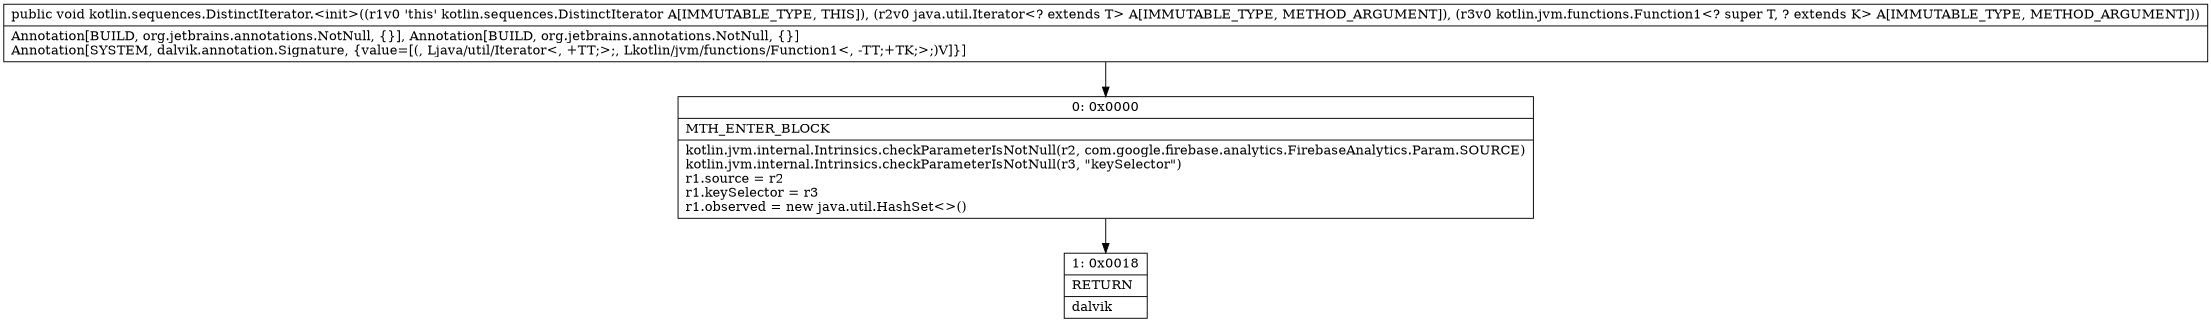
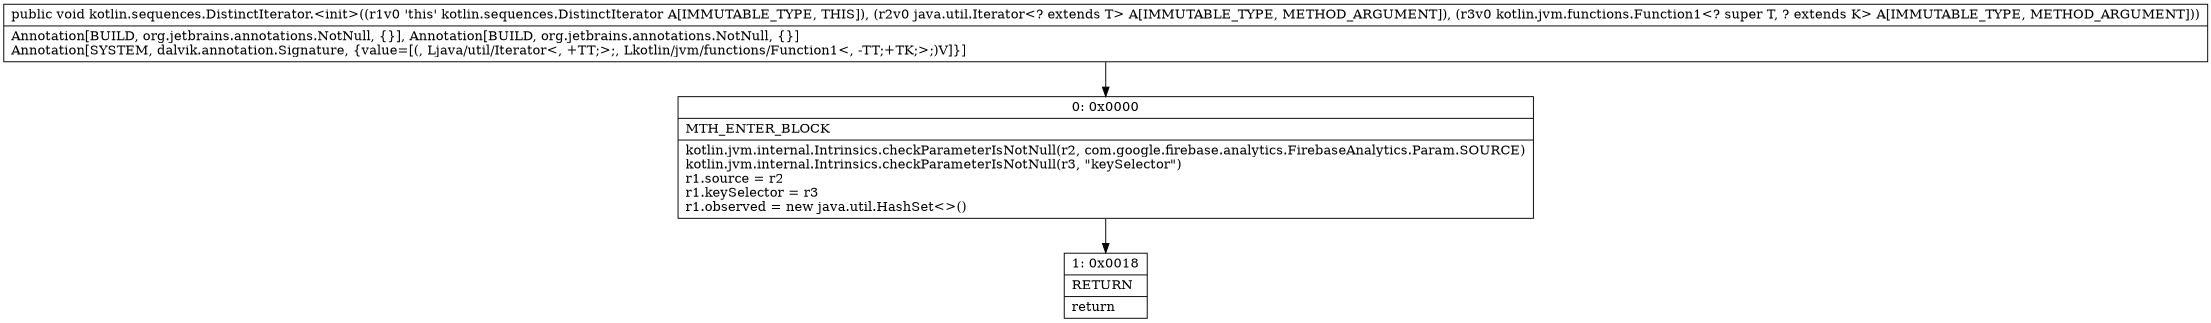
(1092, 307) -> (1093, 307)
